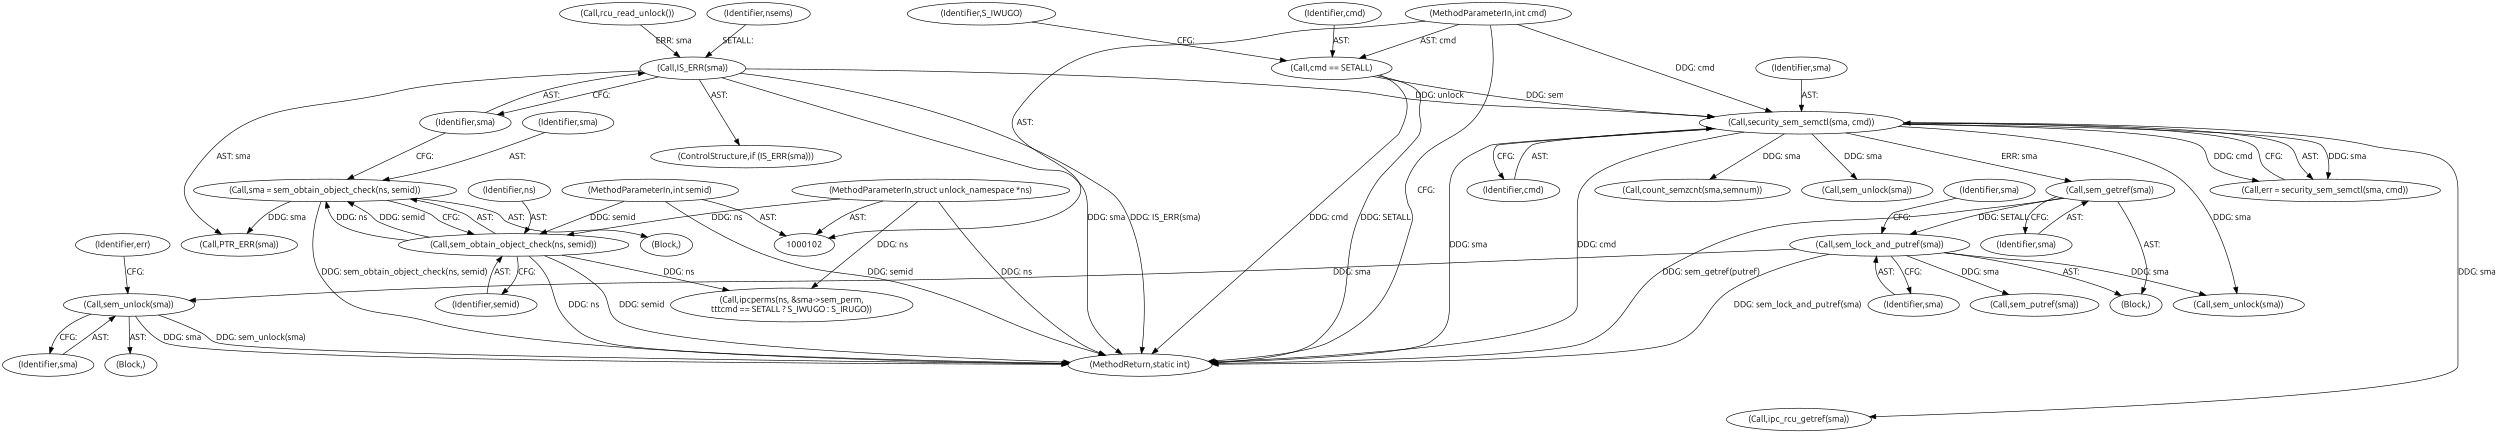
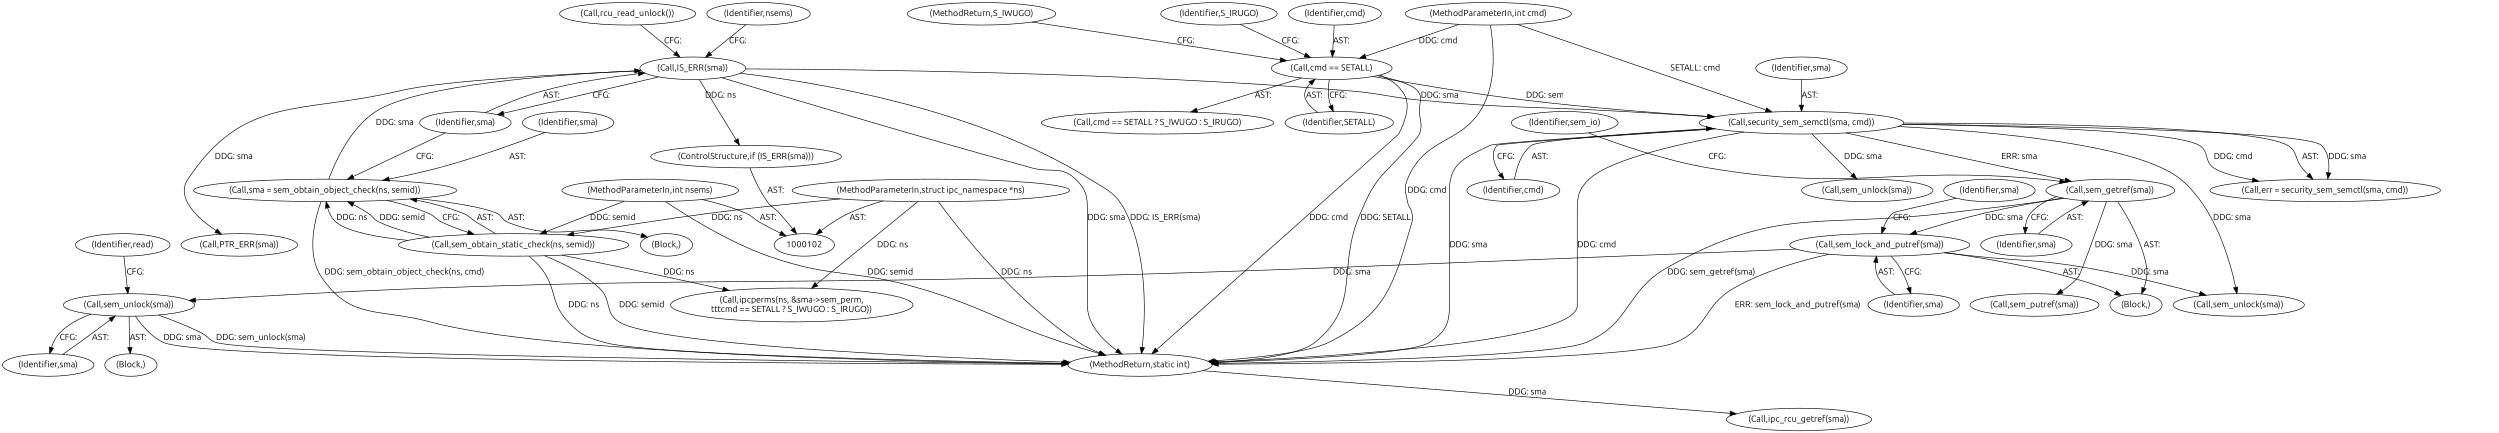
(982, 14) -> (982, 14)
none -> (1219, 14)
(674, 41) -> (674, 41)
(739, 41) -> (739, 41)
(1439, 41) -> (1439, 41)
(1695, 68) -> (1695, 68)
(1037, 89) -> (767, 201)
(721, 96) -> (721, 96)
(1440, 96) -> (1440, 96)
none -> (1158, 123)
none -> (1339, 123)
none -> (1565, 123)
(2107, 127) -> none
(234, 157) -> (234, 157)
(509, 190) -> none
(650, 190) -> (650, 190)
(931, 190) -> (931, 190)
(1427, 190) -> (1427, 190)
(1693, 190) -> none
(269, 212) -> (462, 87)
(2004, 218) -> (2004, 218)
(123, 245) -> (123, 245)
(514, 245) -> (514, 245)
(405, 272) -> (405, 272)
(1712, 272) -> (1712, 272)
(1955, 274) -> (2089, 250)
(2458, 283) -> (1466, 392)
(486, 305) -> none
(1798, 305) -> (1798, 305)
